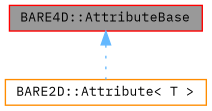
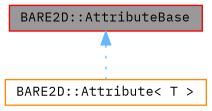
(106, 18) -> (106, 18)
